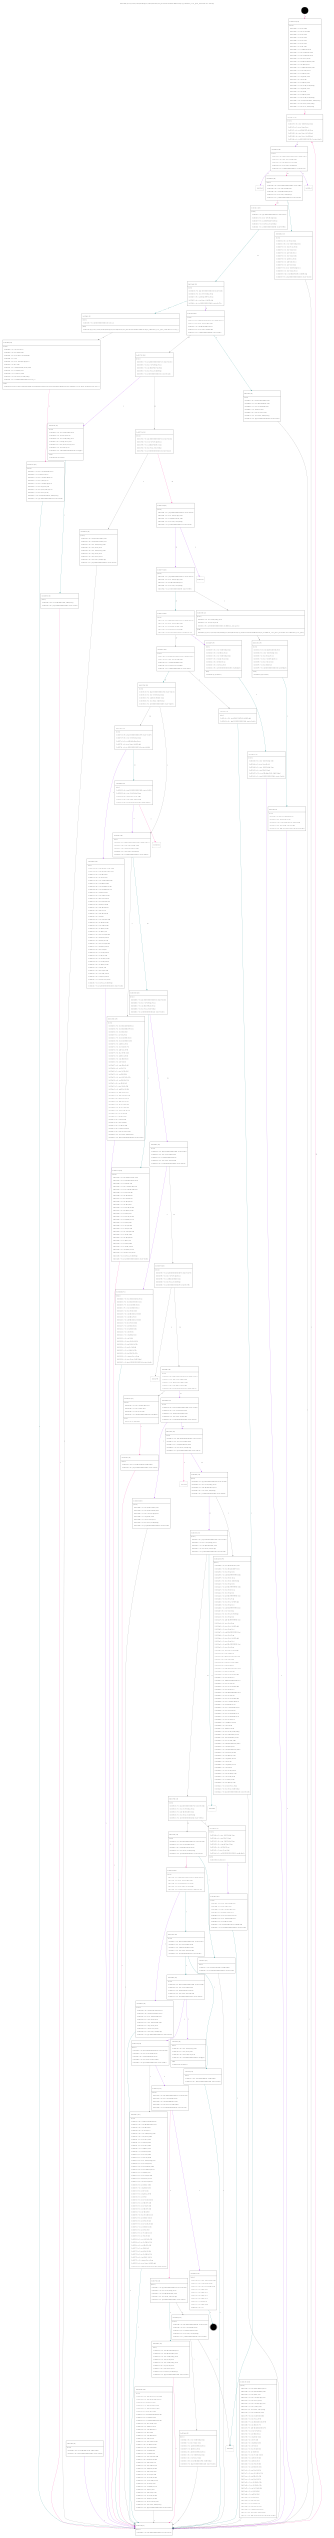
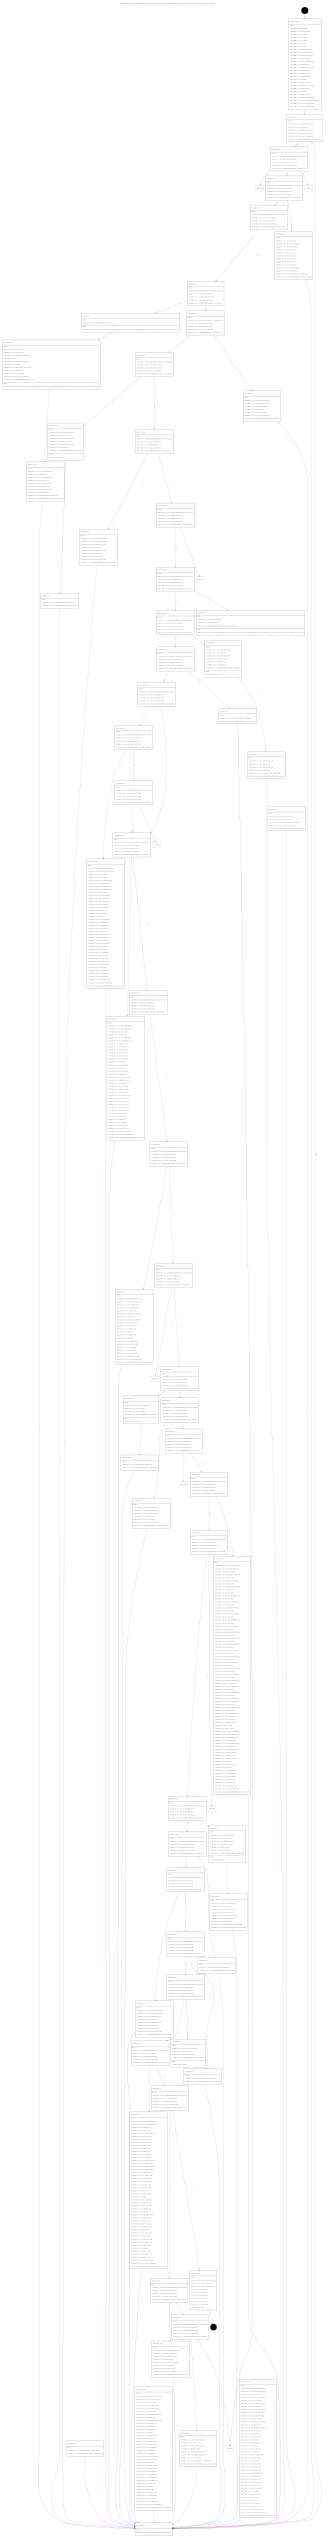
(270, 659) -> none
(130, 1215) -> none
